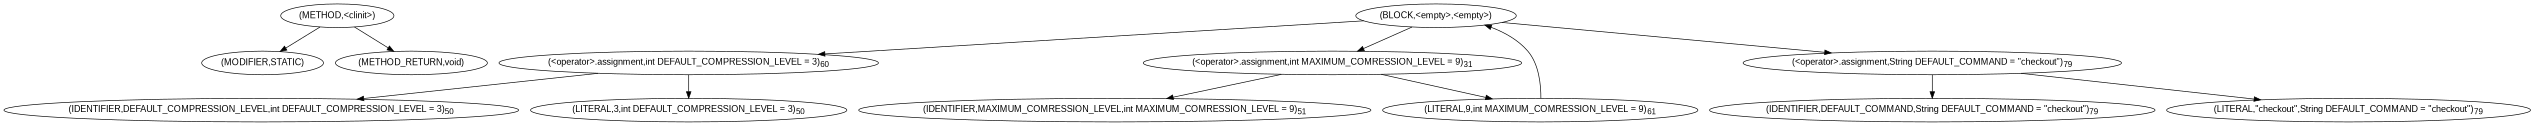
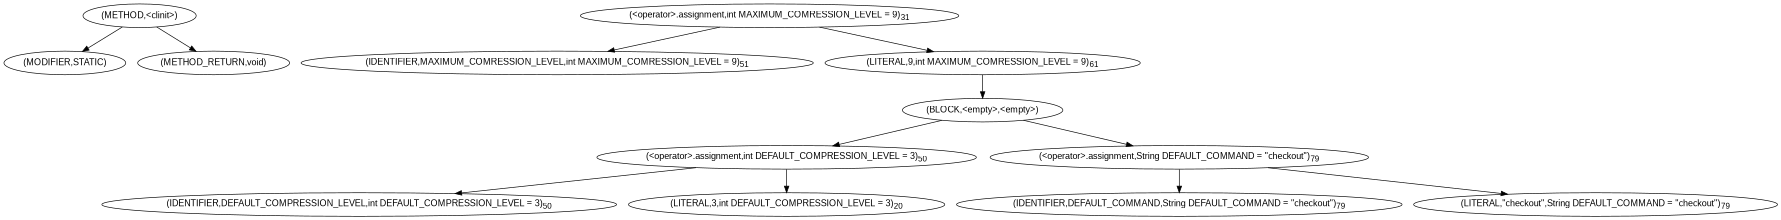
(1388, 38) -> none
(825, 62) -> (923, 156)
(800, 109) -> (898, 204)
